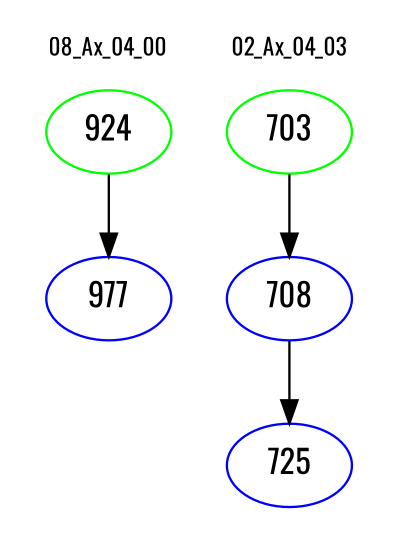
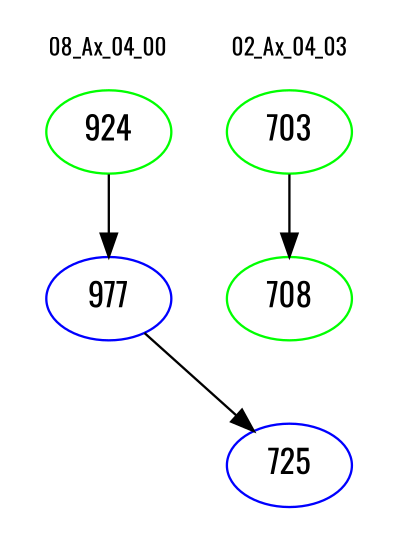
(289, 299) -> (289, 299)
(289, 371) -> (190, 374)
